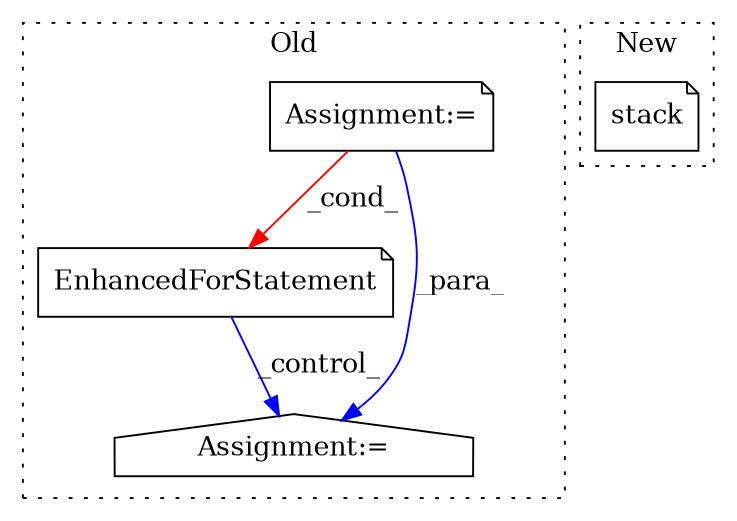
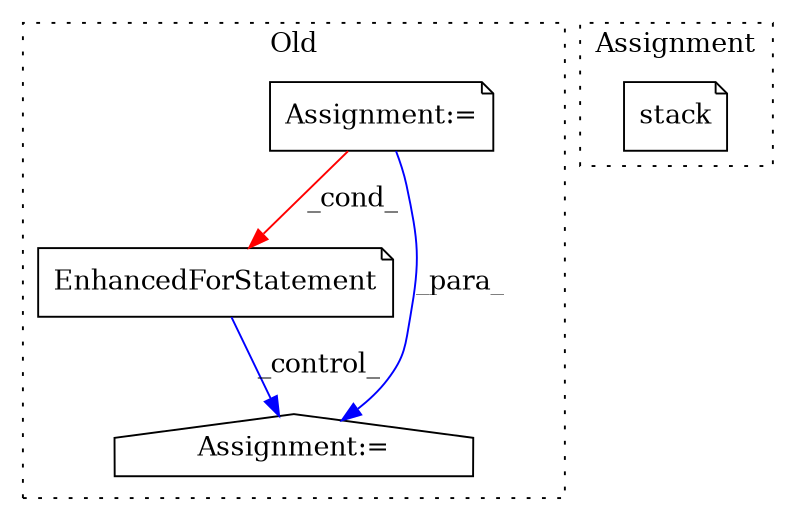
(647, 45) -> (677, 45)
